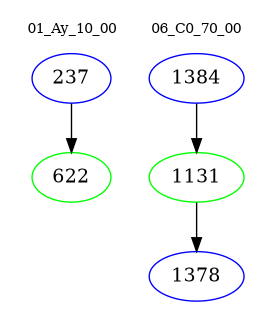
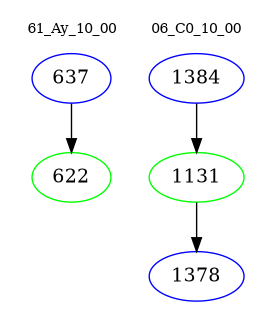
(72, 30) -> (72, 30)
(197, 30) -> (197, 30)
(72, 78) -> (72, 78)
